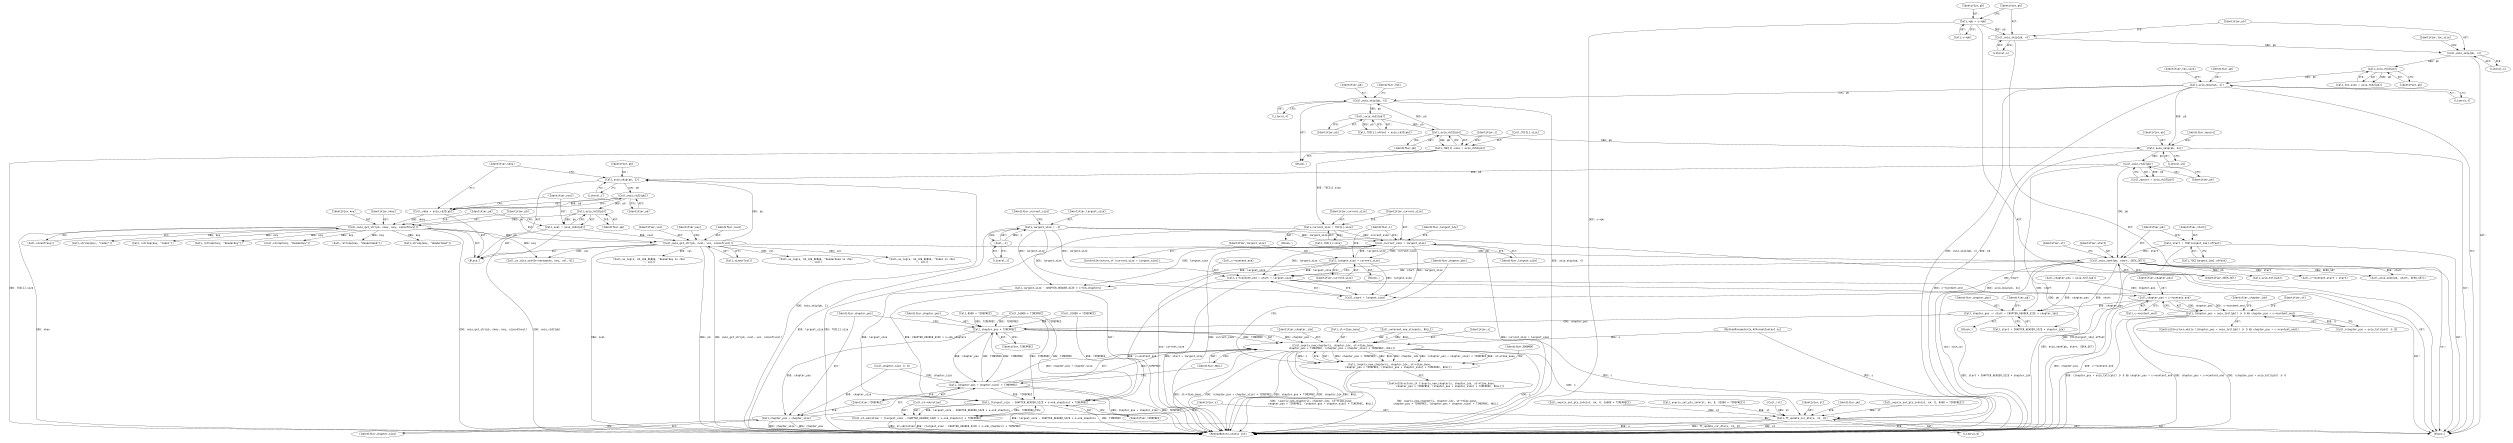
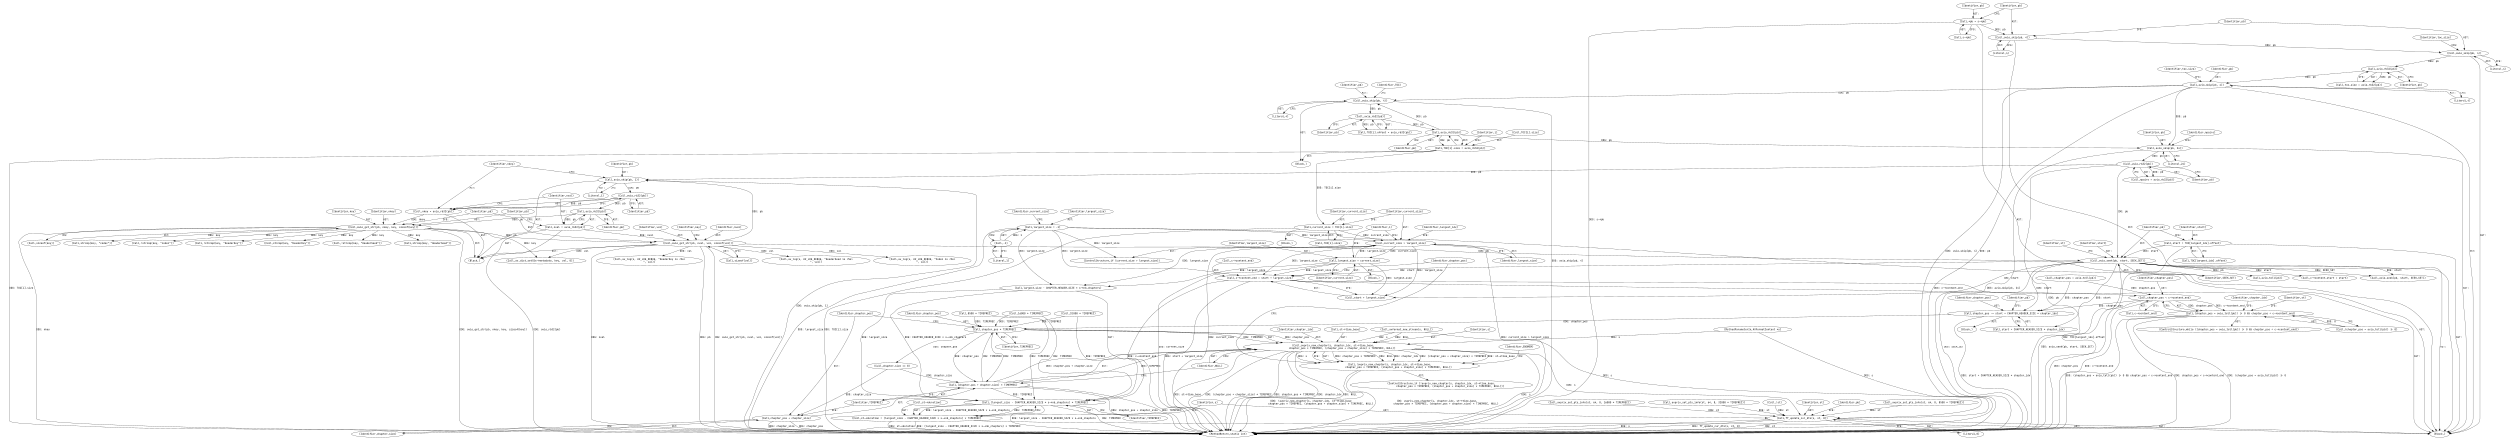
(1165, 286) -> (1085, 242)
(859, 348) -> (936, 341)
